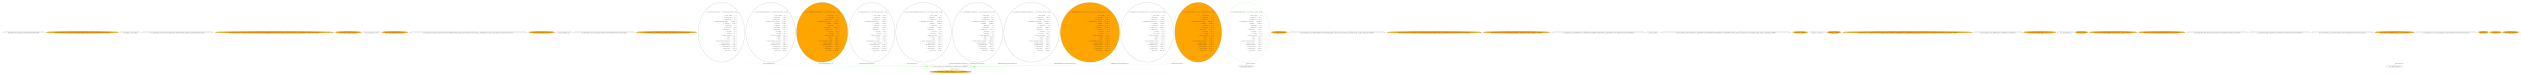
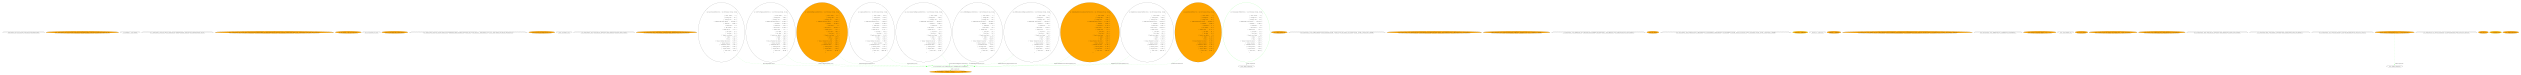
(1653, 32) -> (1653, 32)
